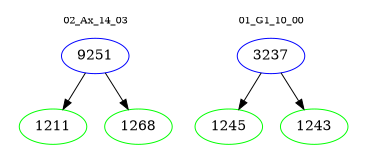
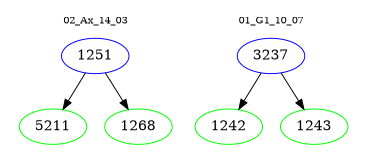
(272, 21) -> (272, 21)
(95, 56) -> (95, 56)
(53, 127) -> (53, 127)
(229, 127) -> (229, 127)
